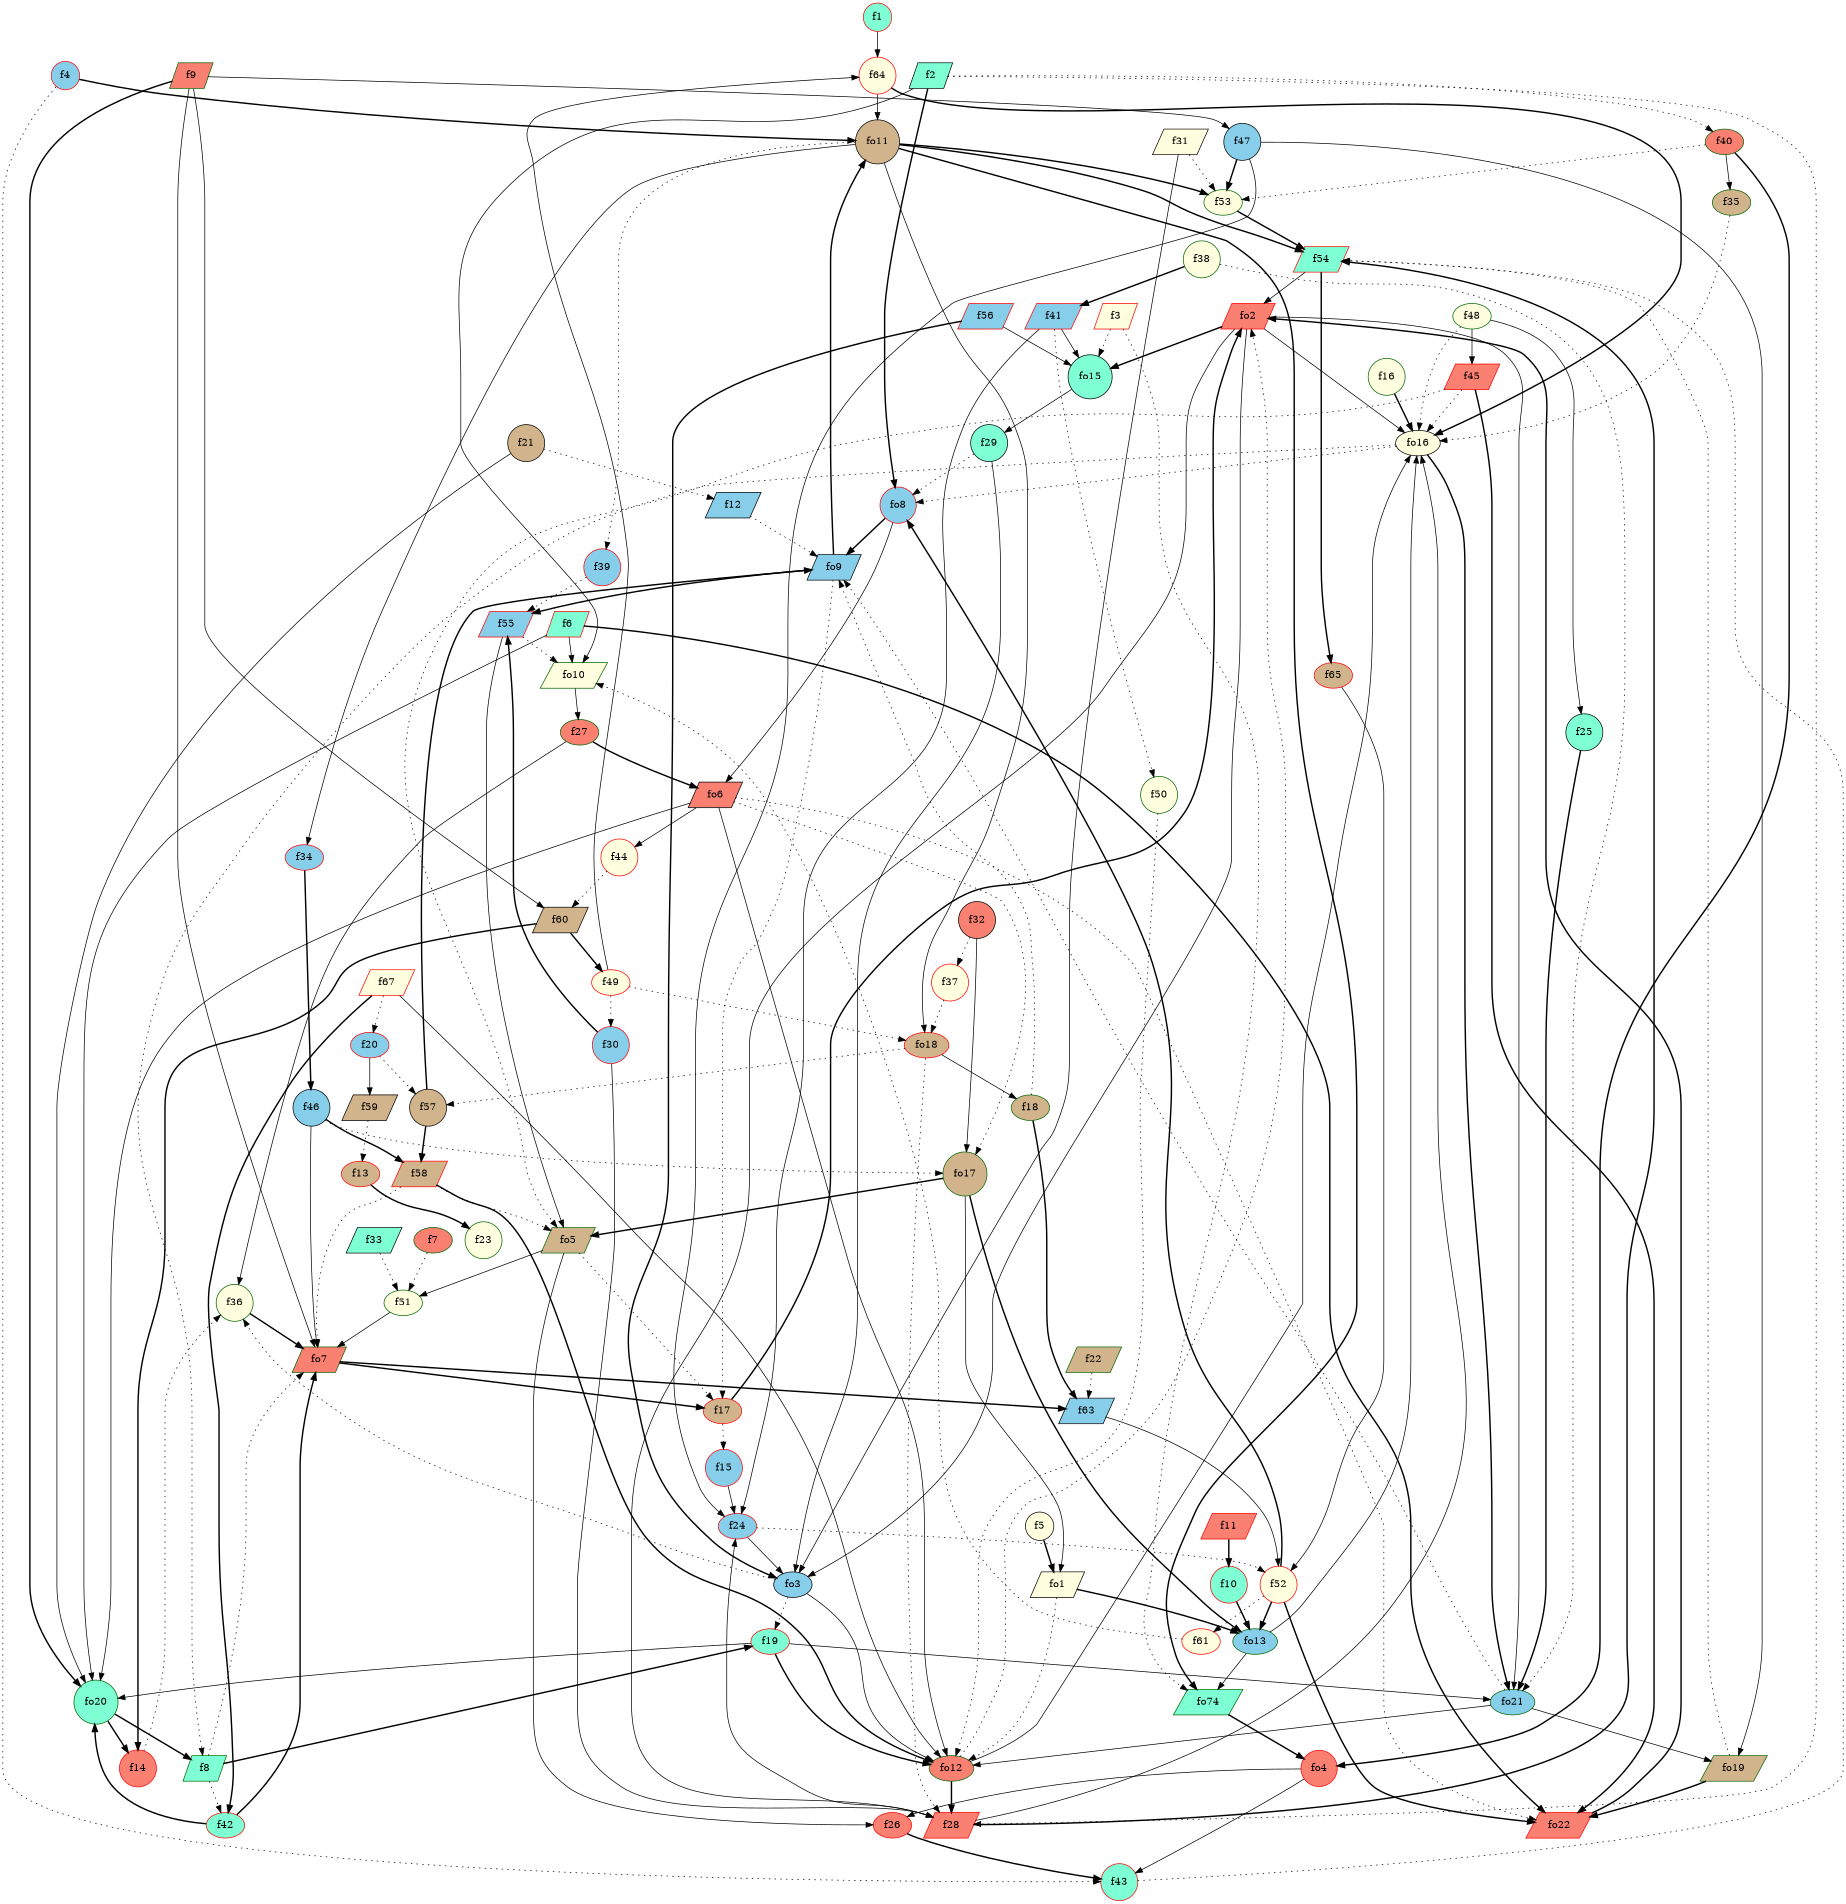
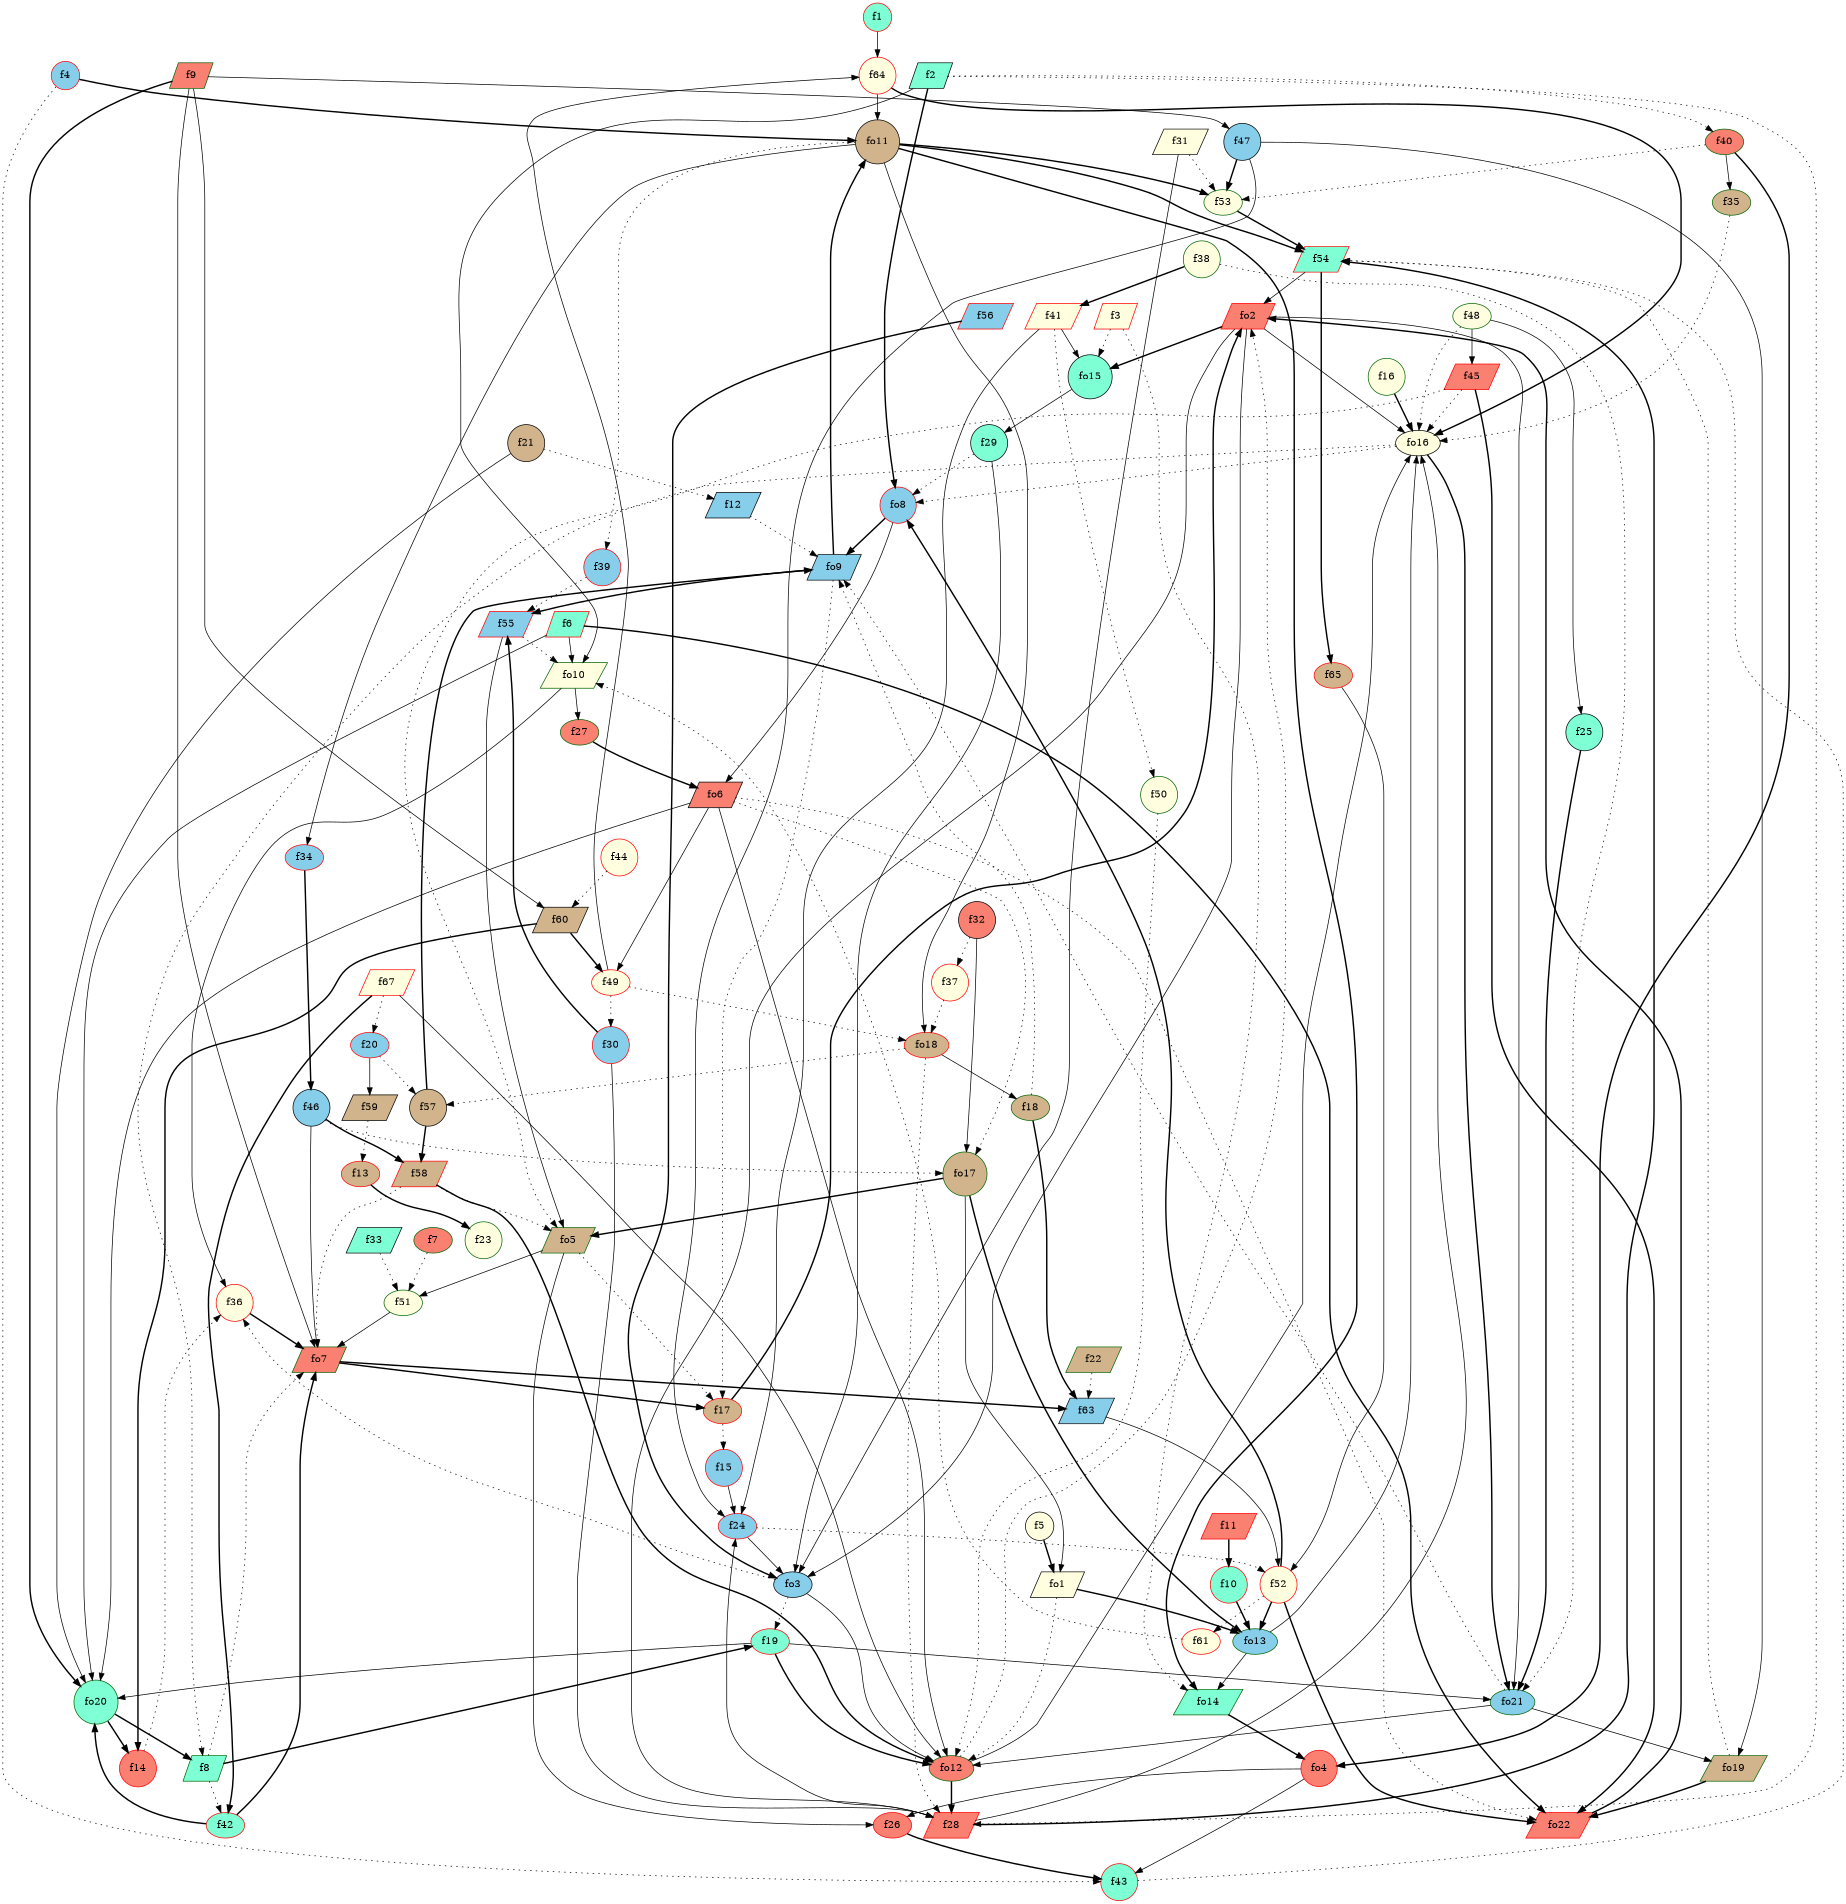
(1054, 316) -> (1054, 316)
(1034, 344) -> none
(666, 827) -> (665, 886)
(330, 962) -> (240, 895)
(235, 1303) -> (235, 1303)
(1208, 1702) -> (1208, 1702)
